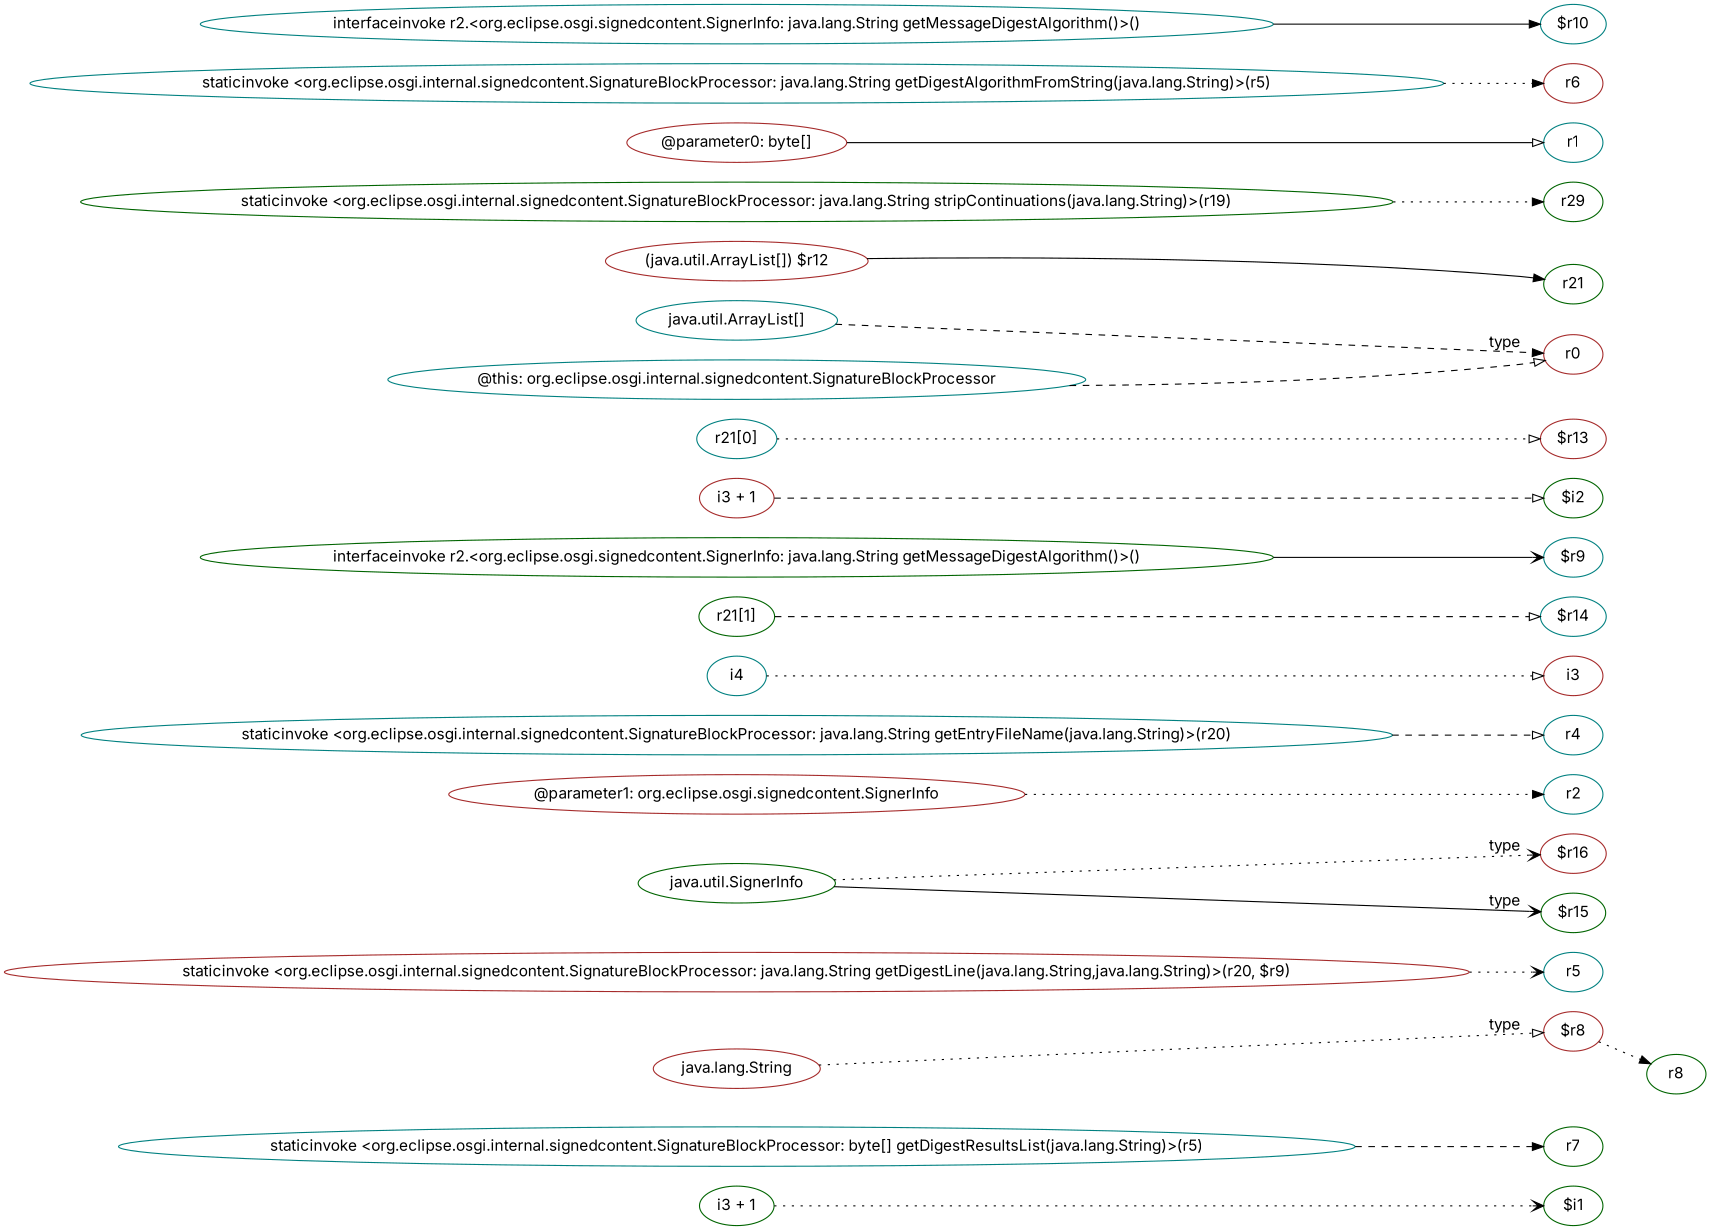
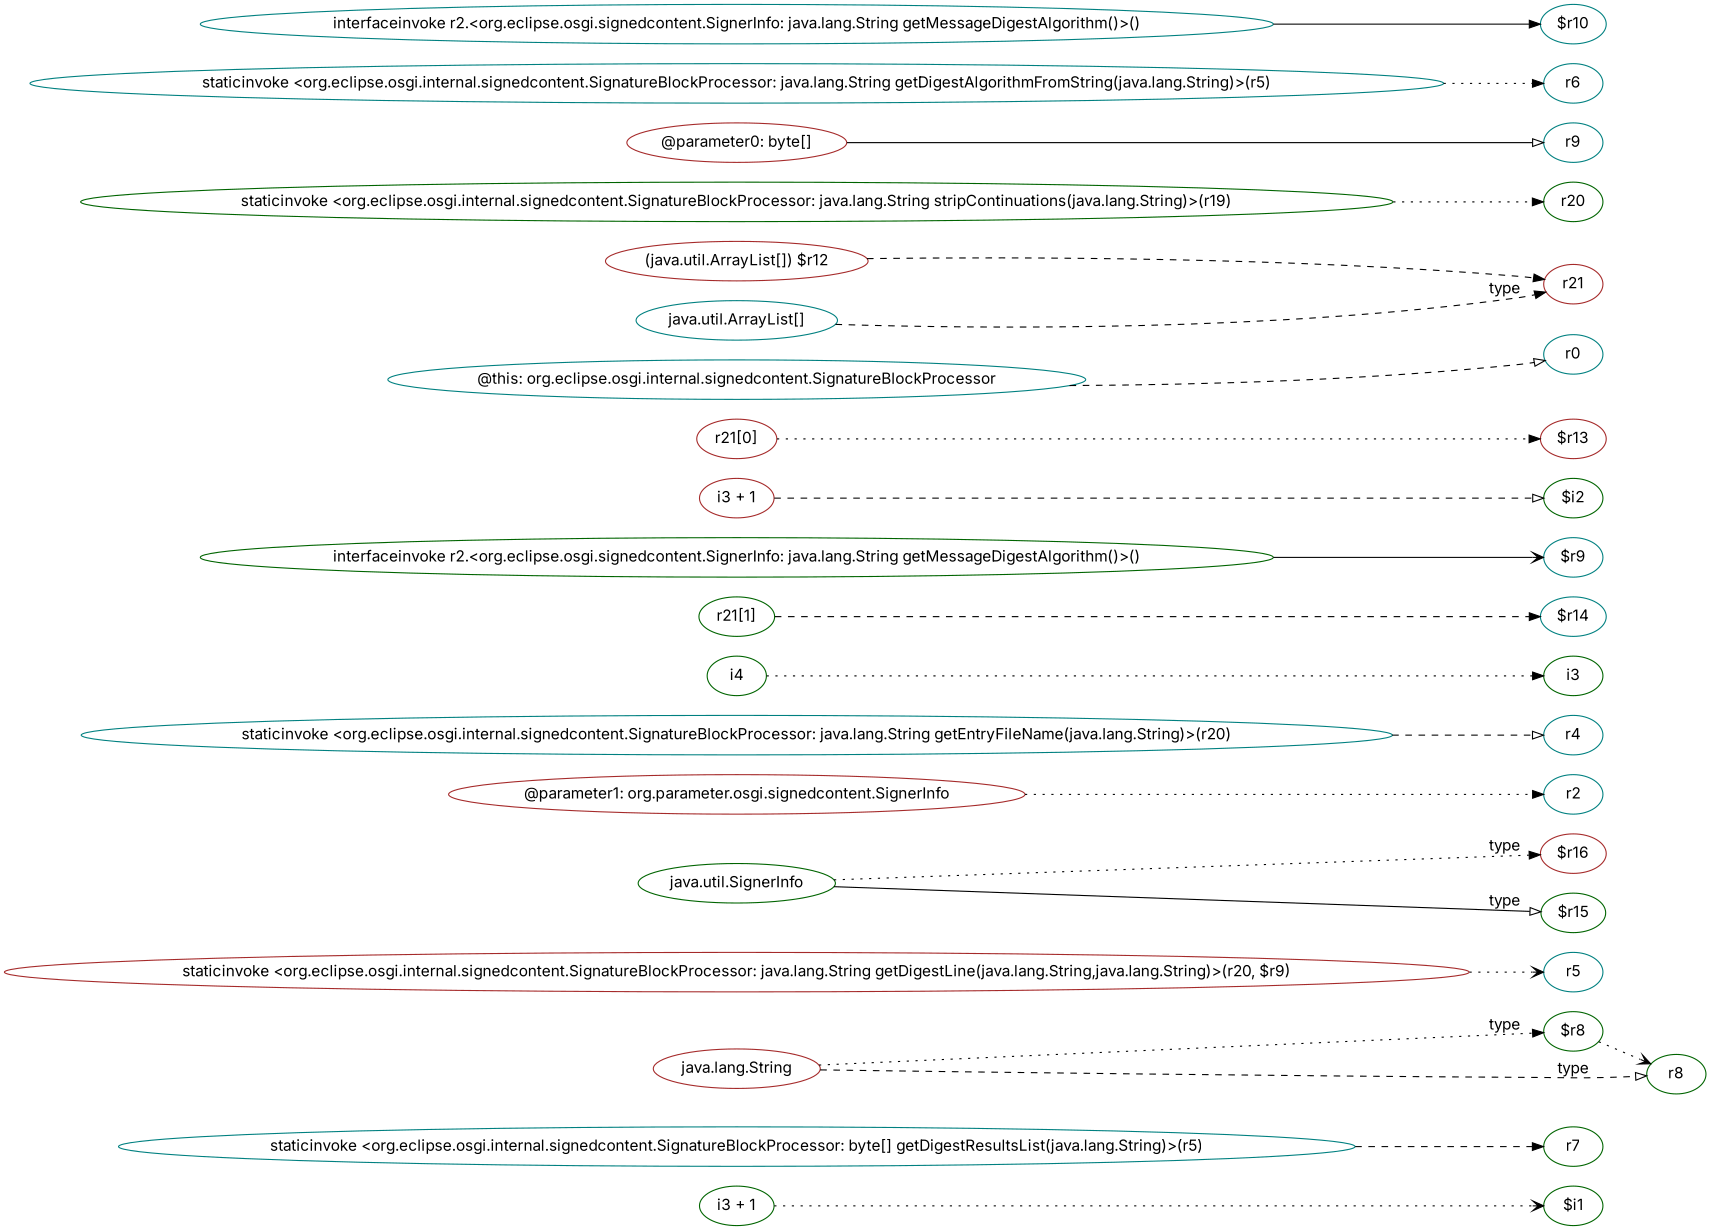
(1573, 83) -> (1573, 83)
(1573, 143) -> (1573, 143)
(1573, 202) -> (1573, 202)
(1200, 260) -> (1200, 260)
(1573, 284) -> (1573, 284)
(1184, 338) -> (1186, 324)
(1573, 354) -> (1573, 354)
(737, 439) -> (737, 439)
(1153, 439) -> (1153, 439)
(1152, 617) -> (1152, 617)
(737, 676) -> (737, 676)
(1149, 676) -> (1149, 676)
(1573, 676) -> (1573, 676)
(737, 794) -> (737, 794)
(1181, 868) -> (1181, 868)
(1182, 899) -> (1182, 899)
(1573, 1031) -> (1573, 1031)
(1176, 1049) -> (1176, 1049)
(1619, 1051) -> (1619, 1051)
none -> (1228, 1075)
